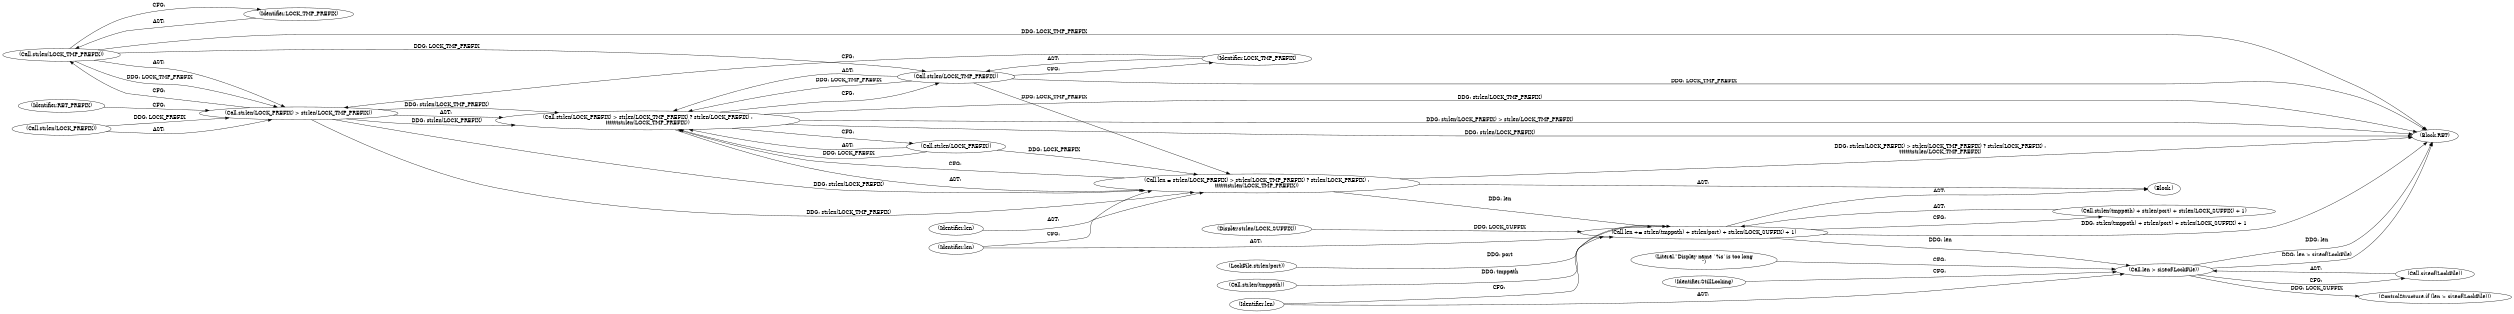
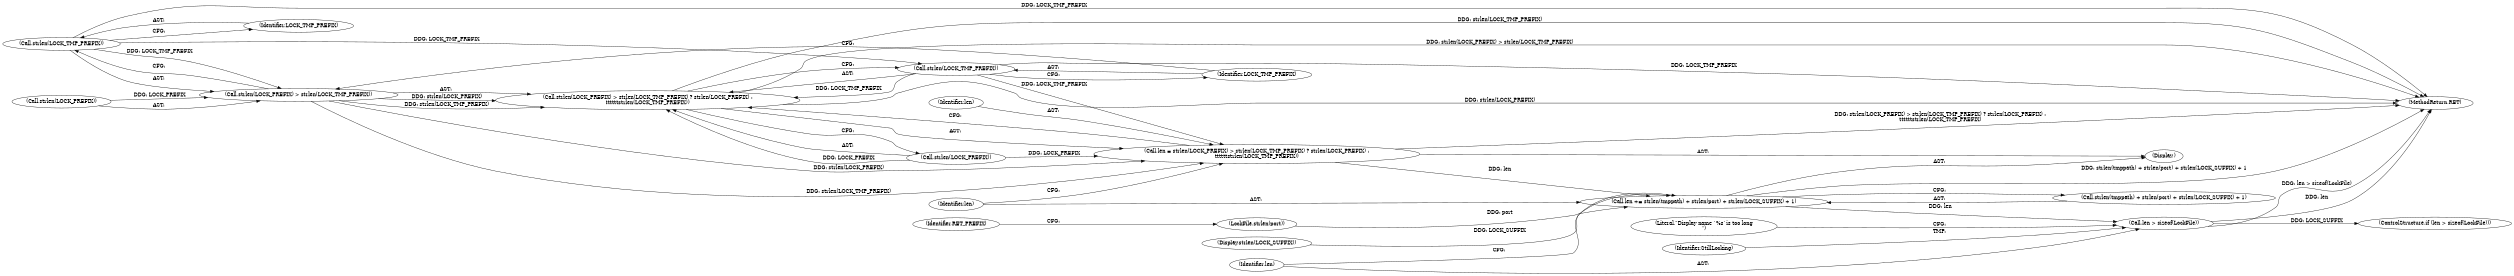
(155, 109) -> (1106, 224)
(2435, 136) -> (2435, 103)
(2164, 189) -> (2164, 156)
(1940, 271) -> (1940, 232)
(2435, 274) -> none
(1257, 285) -> none
